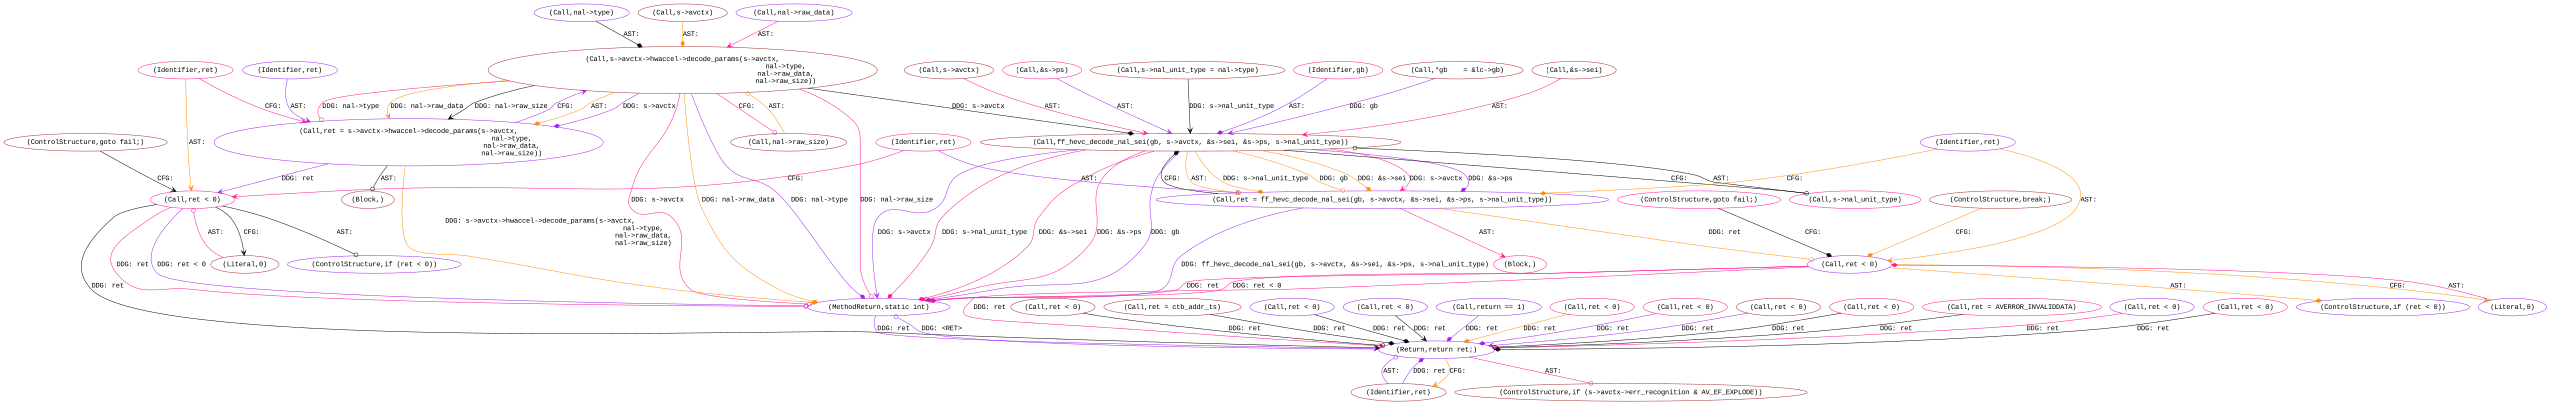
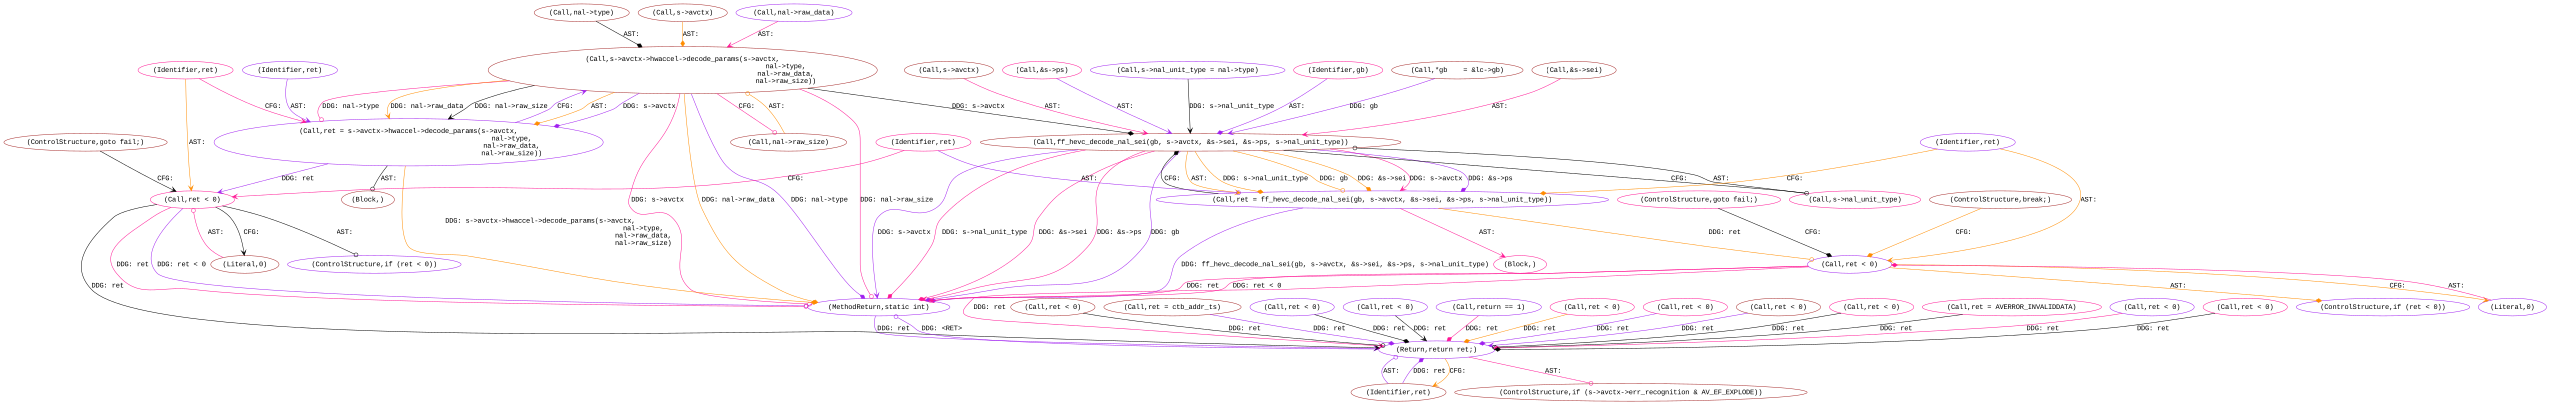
(582, 13) -> (582, 13)
(1188, 70) -> (1188, 70)
(1465, 327) -> (1465, 327)
(1299, 330) -> (1299, 330)
